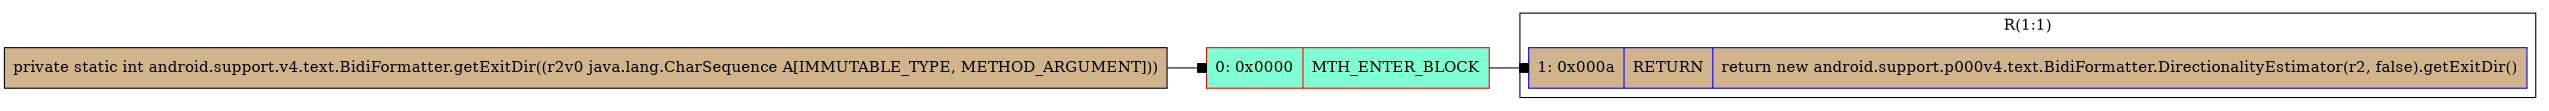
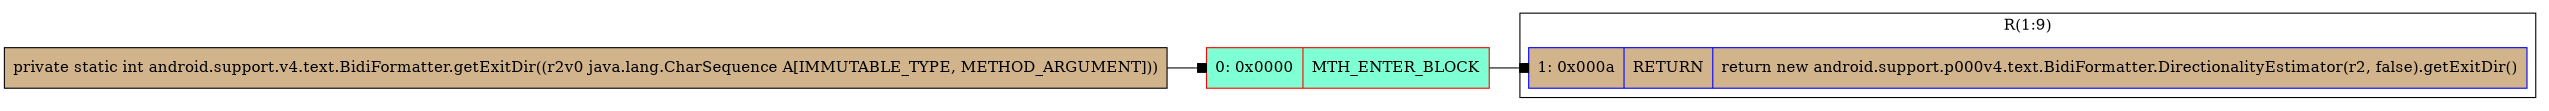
(2028, 26) -> (2028, 26)
